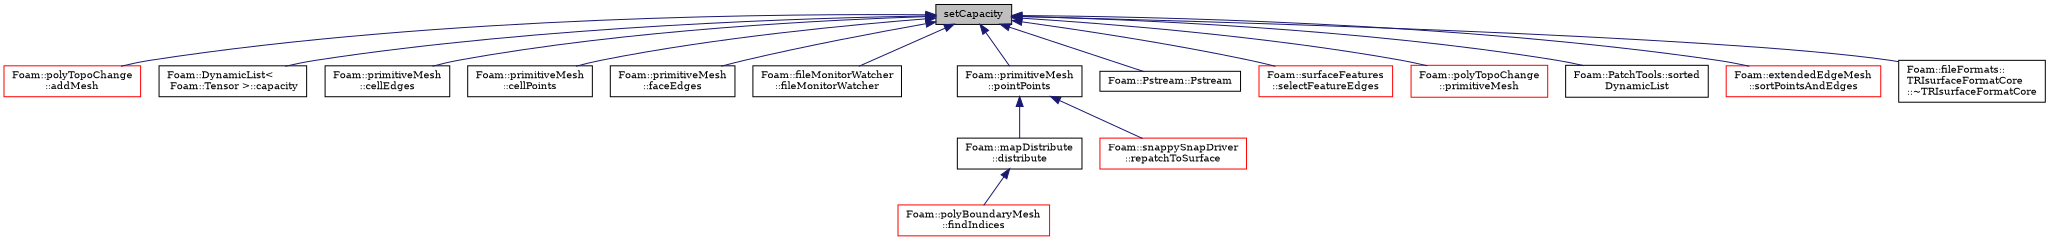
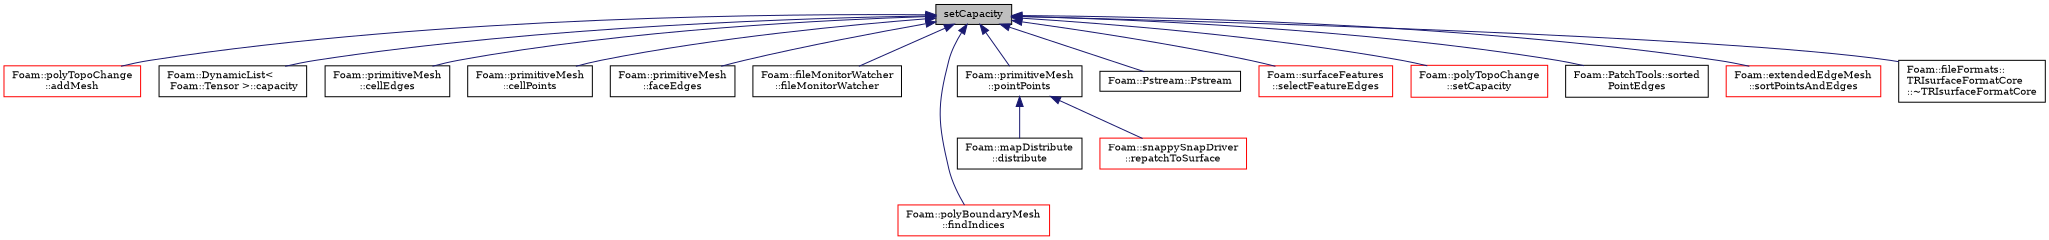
(1479, 81) -> (1479, 81)
(1637, 81) -> (1637, 81)
(994, 191) -> (940, 119)
